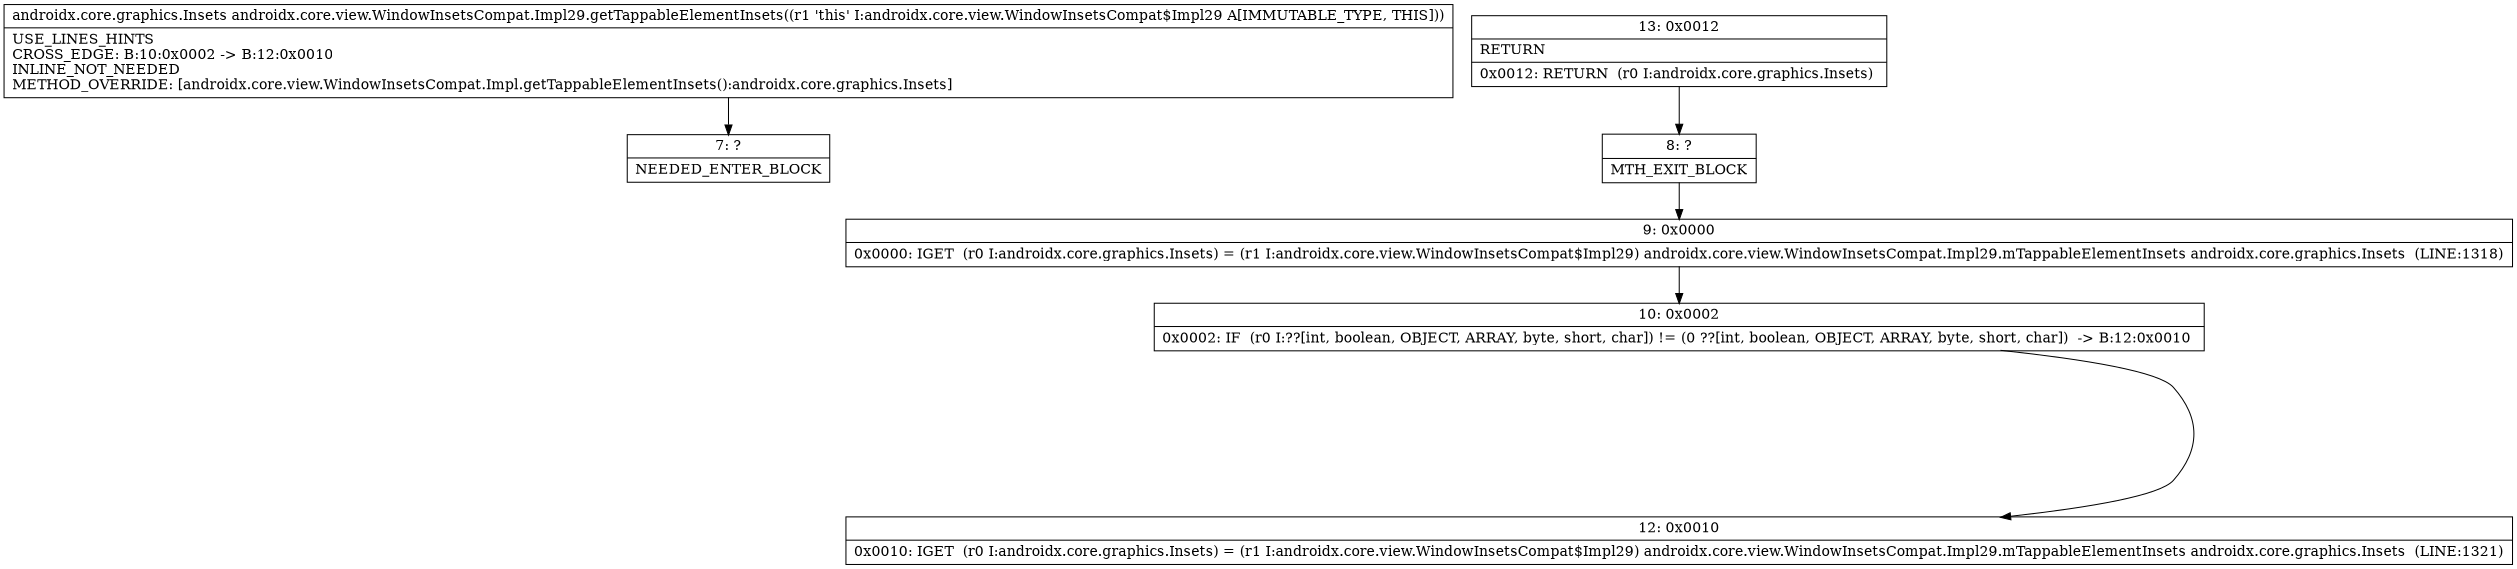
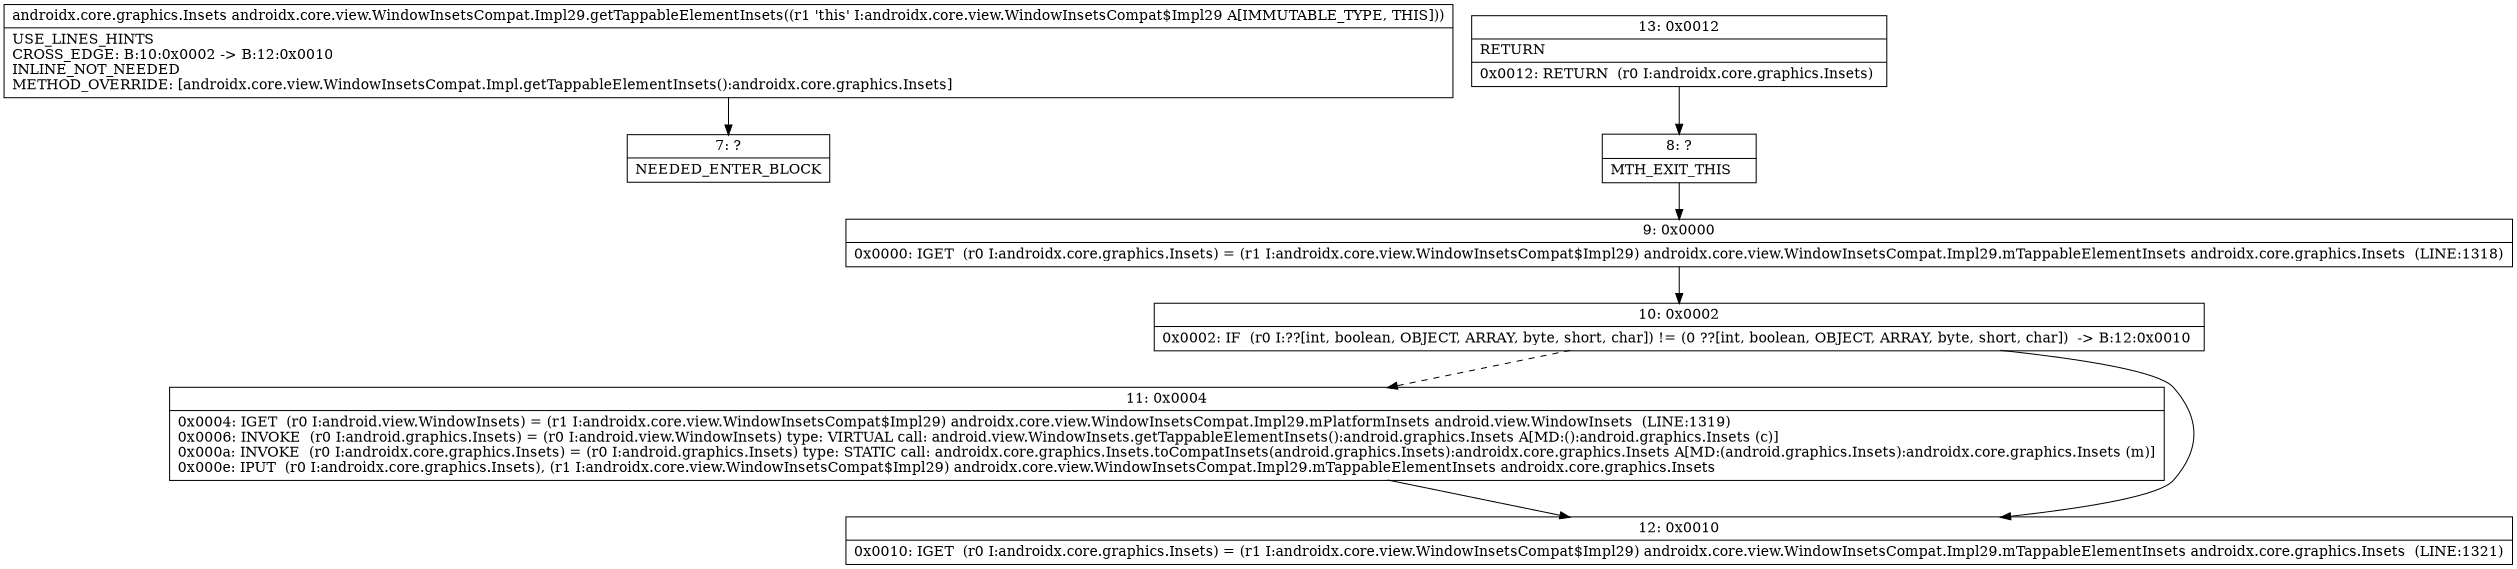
(1679, 170) -> (1671, 170)
none -> (1167, 434)
